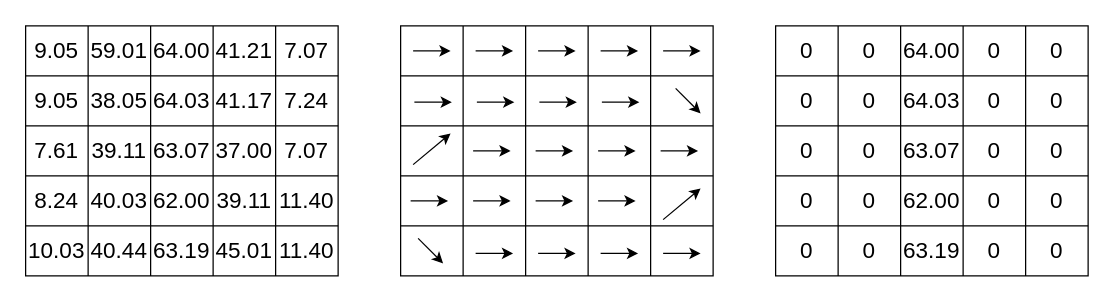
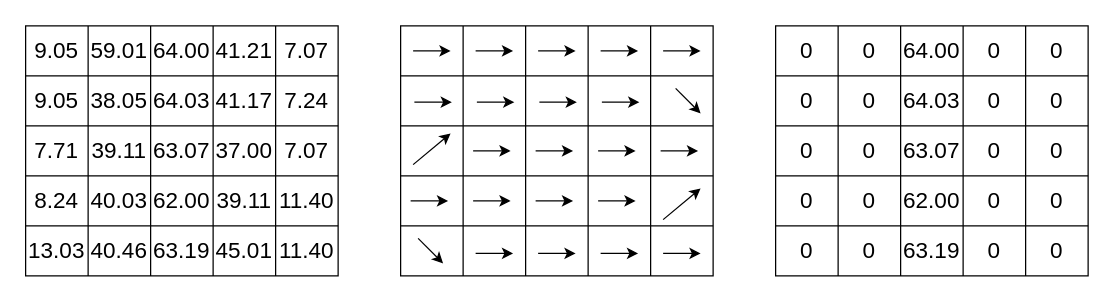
(57, 151) -> (57, 151)
(57, 251) -> (57, 251)
(119, 251) -> (119, 251)
